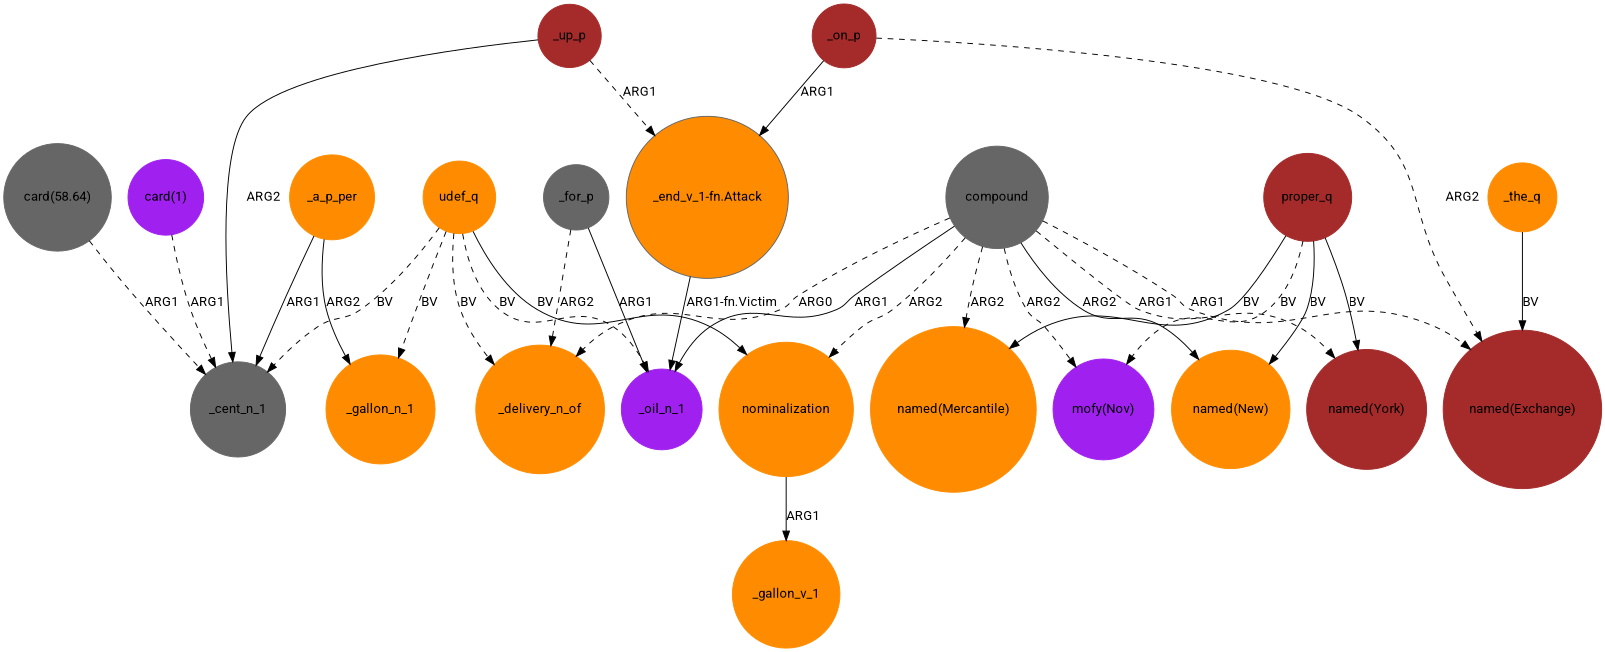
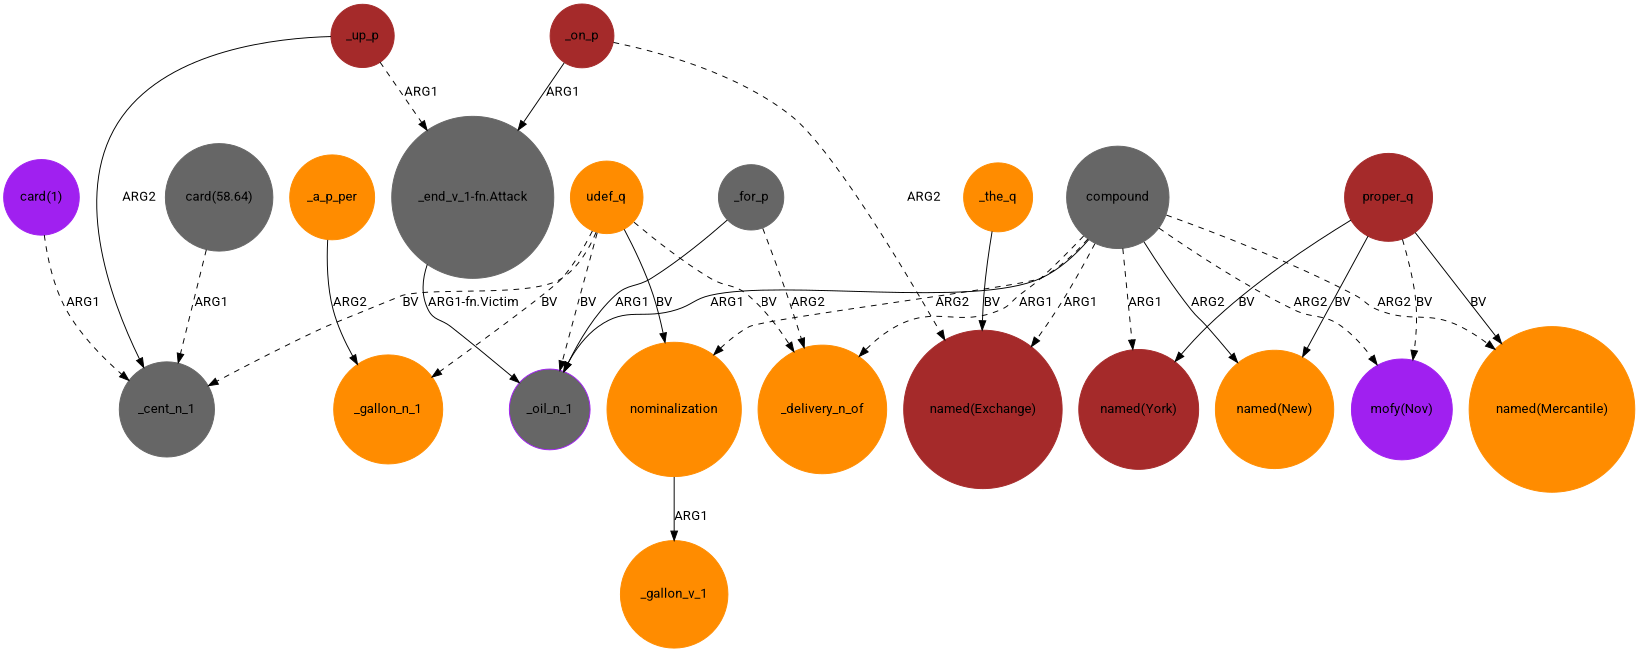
(707, 197) -> (473, 197)
(286, 296) -> none
(816, 302) -> (1036, 302)
(662, 409) -> (550, 409)
